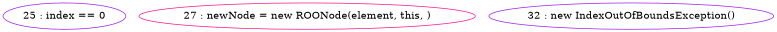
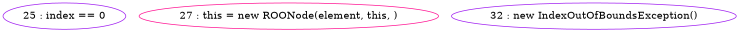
(307, 16) -> (289, 16)
